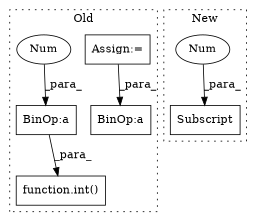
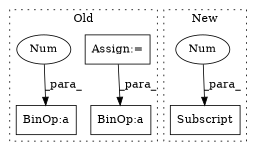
(61, 191) -> none
